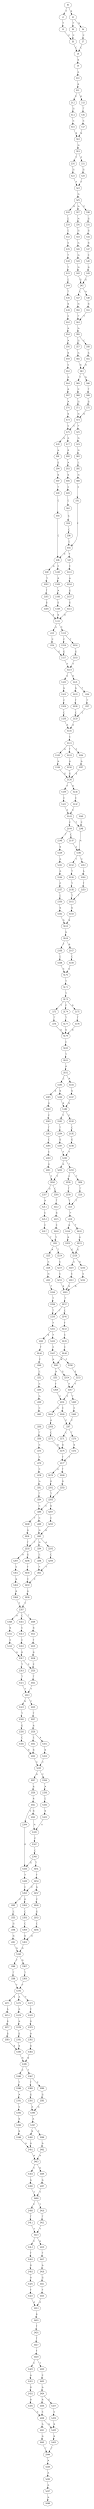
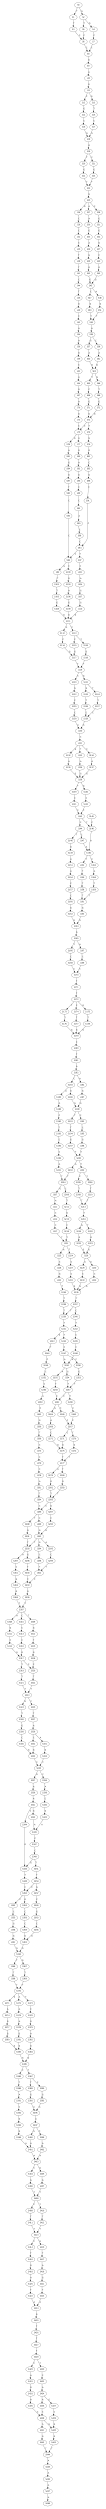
none -> (39, 1420)
